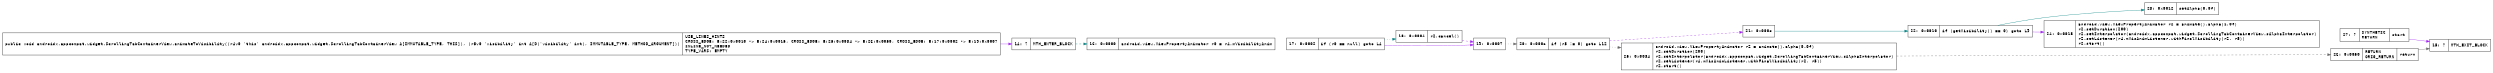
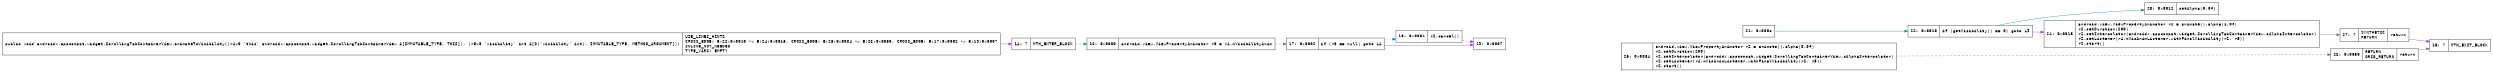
none -> (2328, 35)
(2399, 35) -> (2398, 35)
none -> (1279, 44)
(1563, 44) -> none
